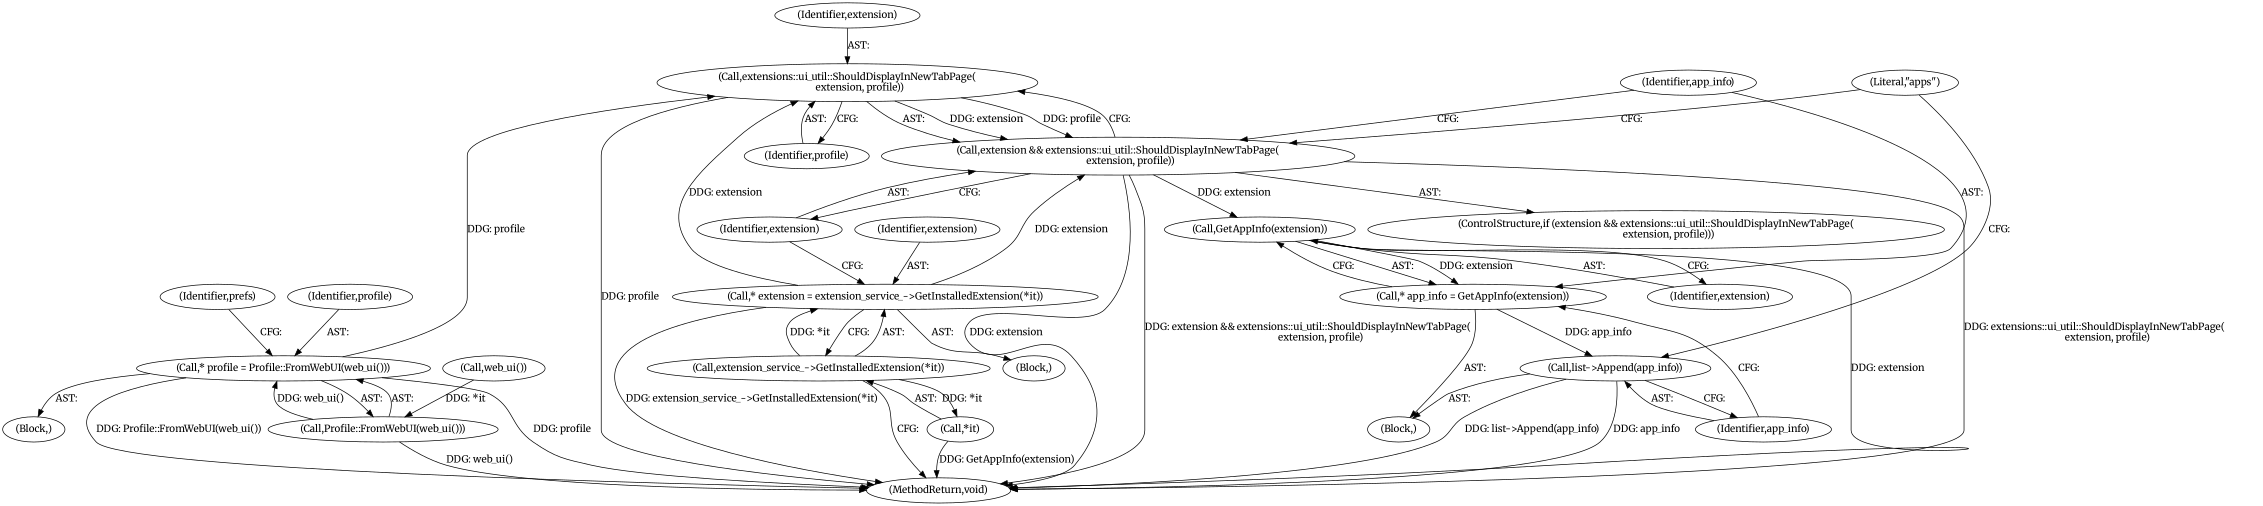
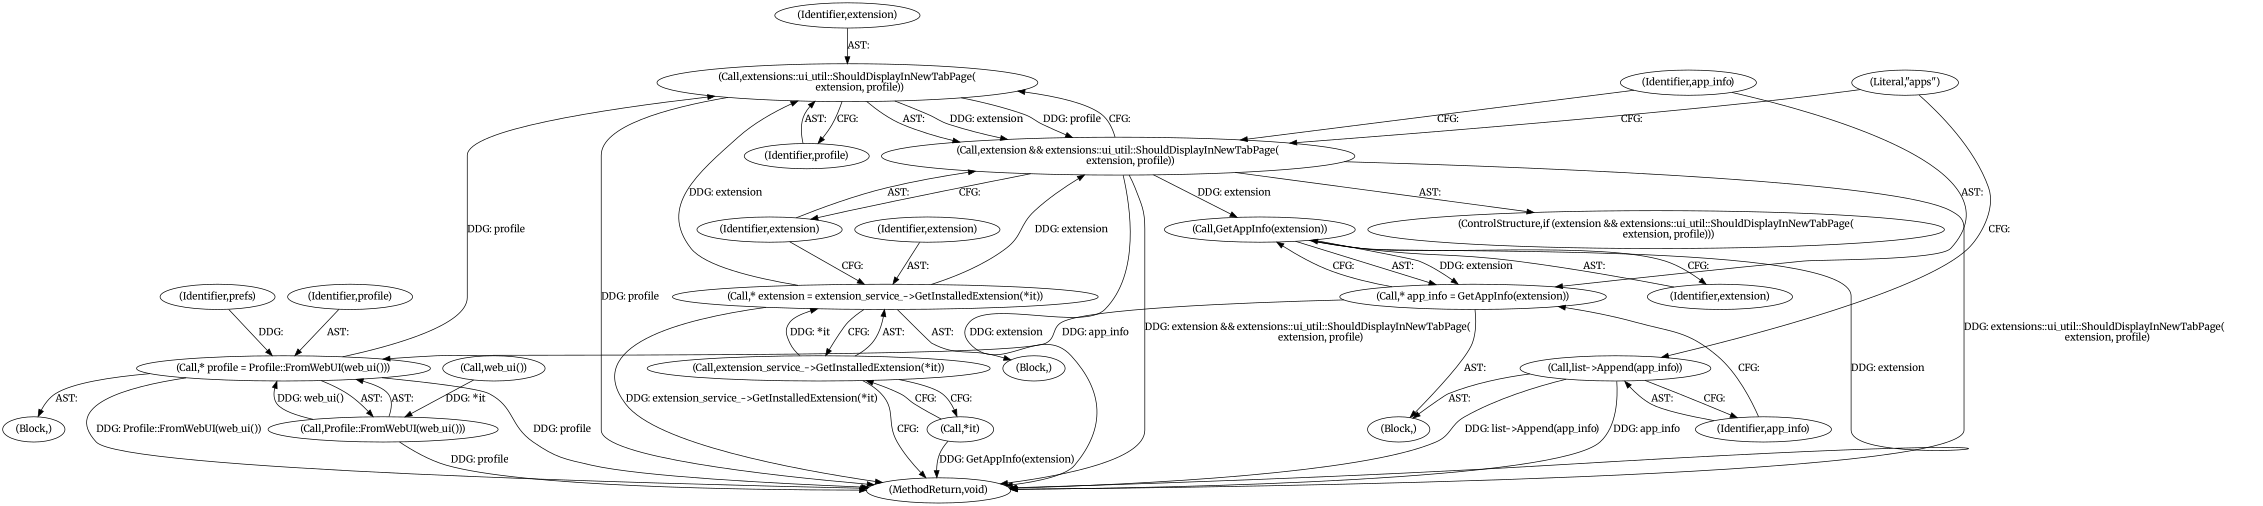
(1541, 331) -> (873, 353)
(272, 333) -> (272, 333)
(927, 399) -> (927, 399)
(962, 399) -> (962, 399)
(480, 460) -> (480, 460)
